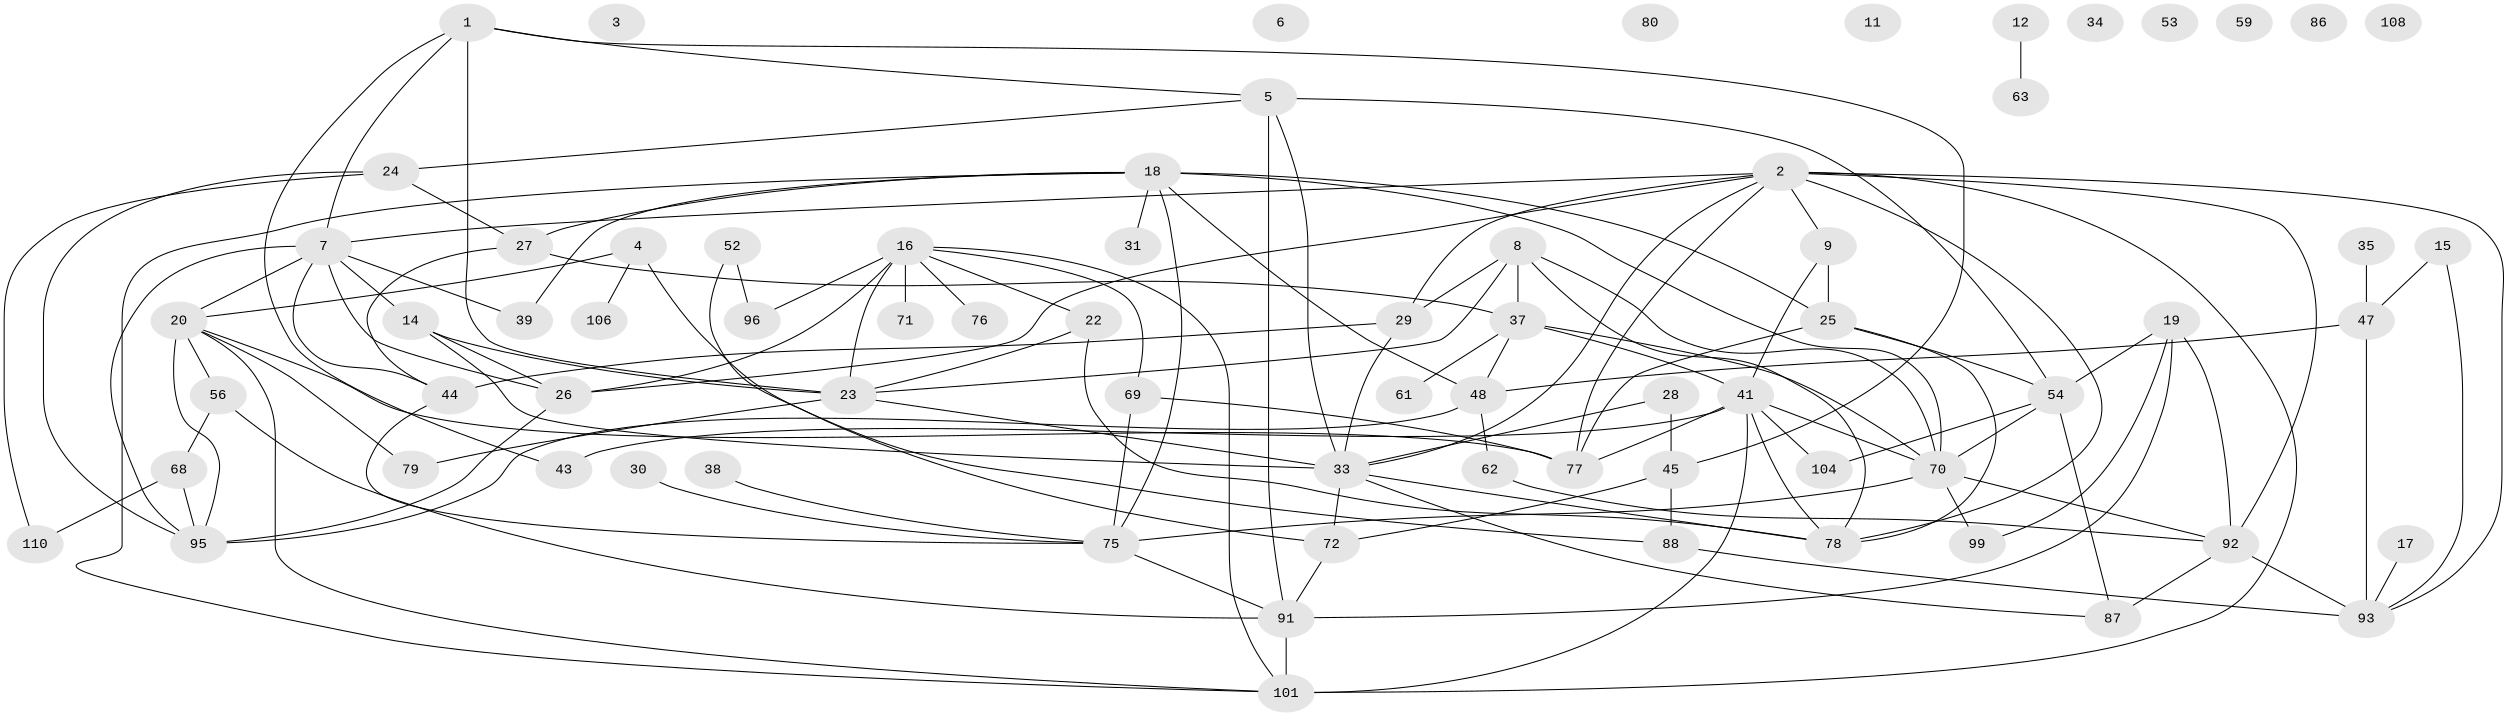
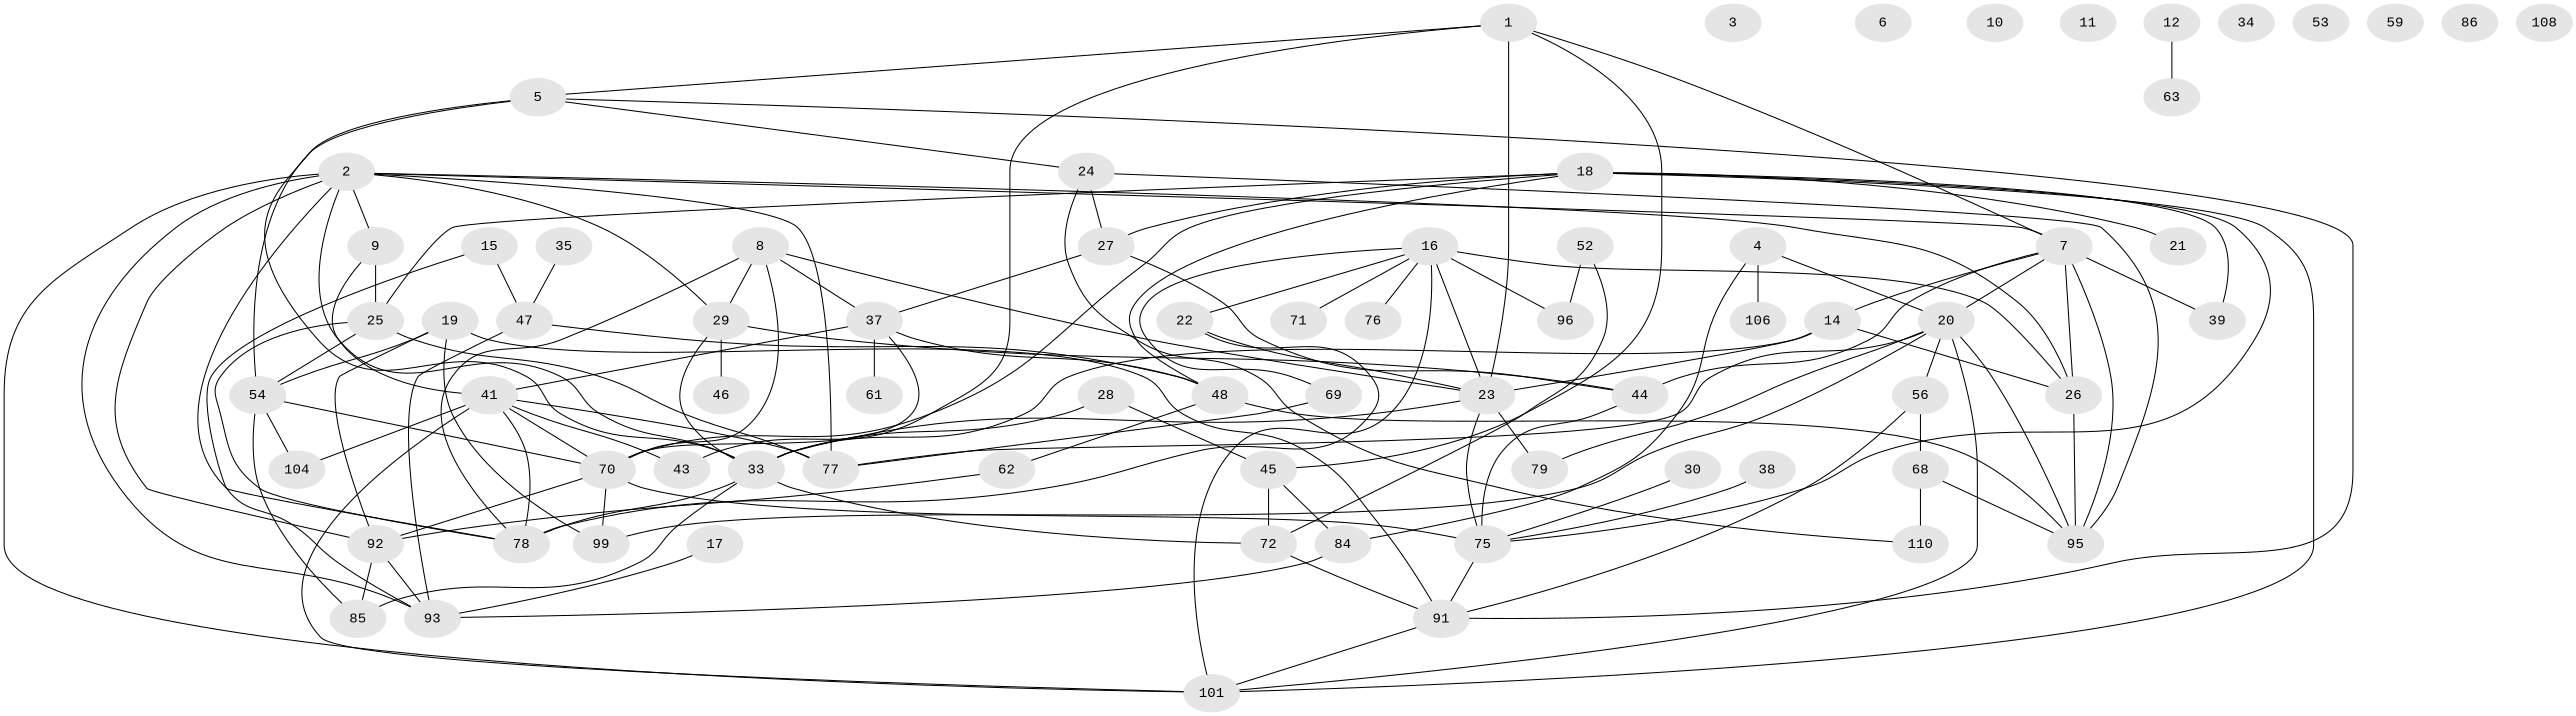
(1650, 23) -> (1995, 23)
(1133, 246) -> (2178, 246)
none -> (721, 395)
(1122, 470) -> (1466, 469)
none -> (1293, 513)
(1671, 544) -> (1343, 544)
(2113, 619) -> (358, 619)
